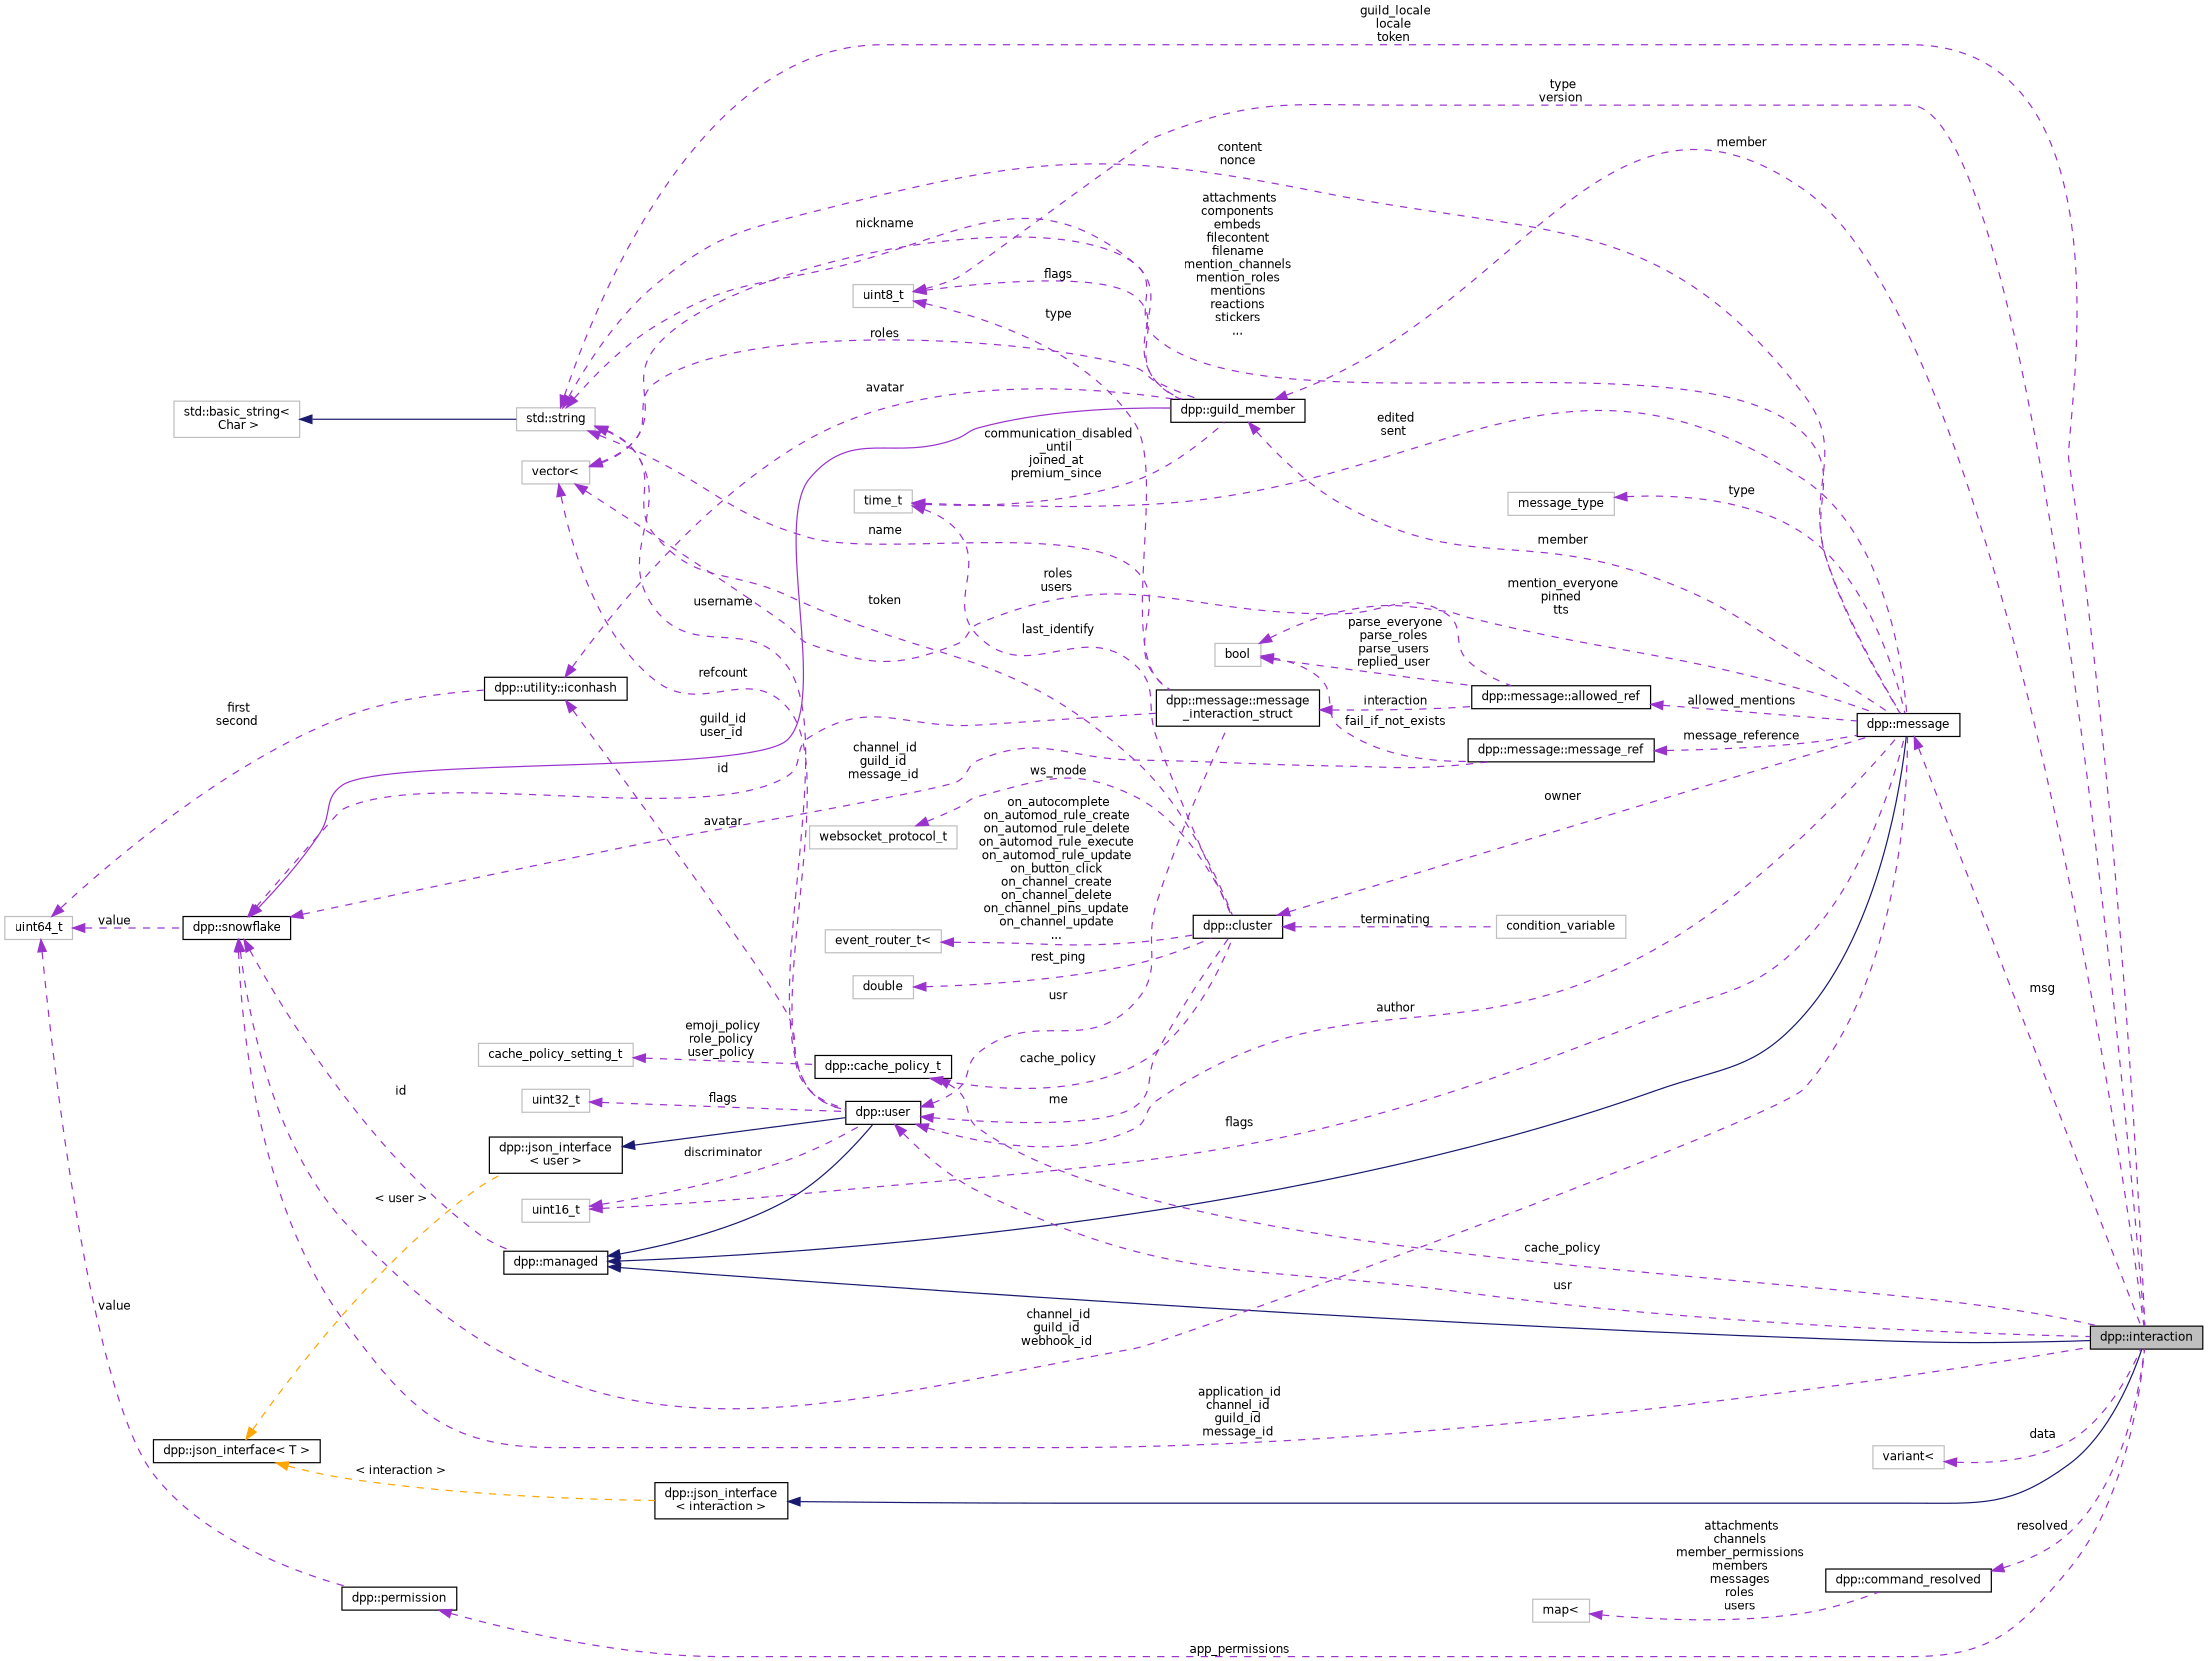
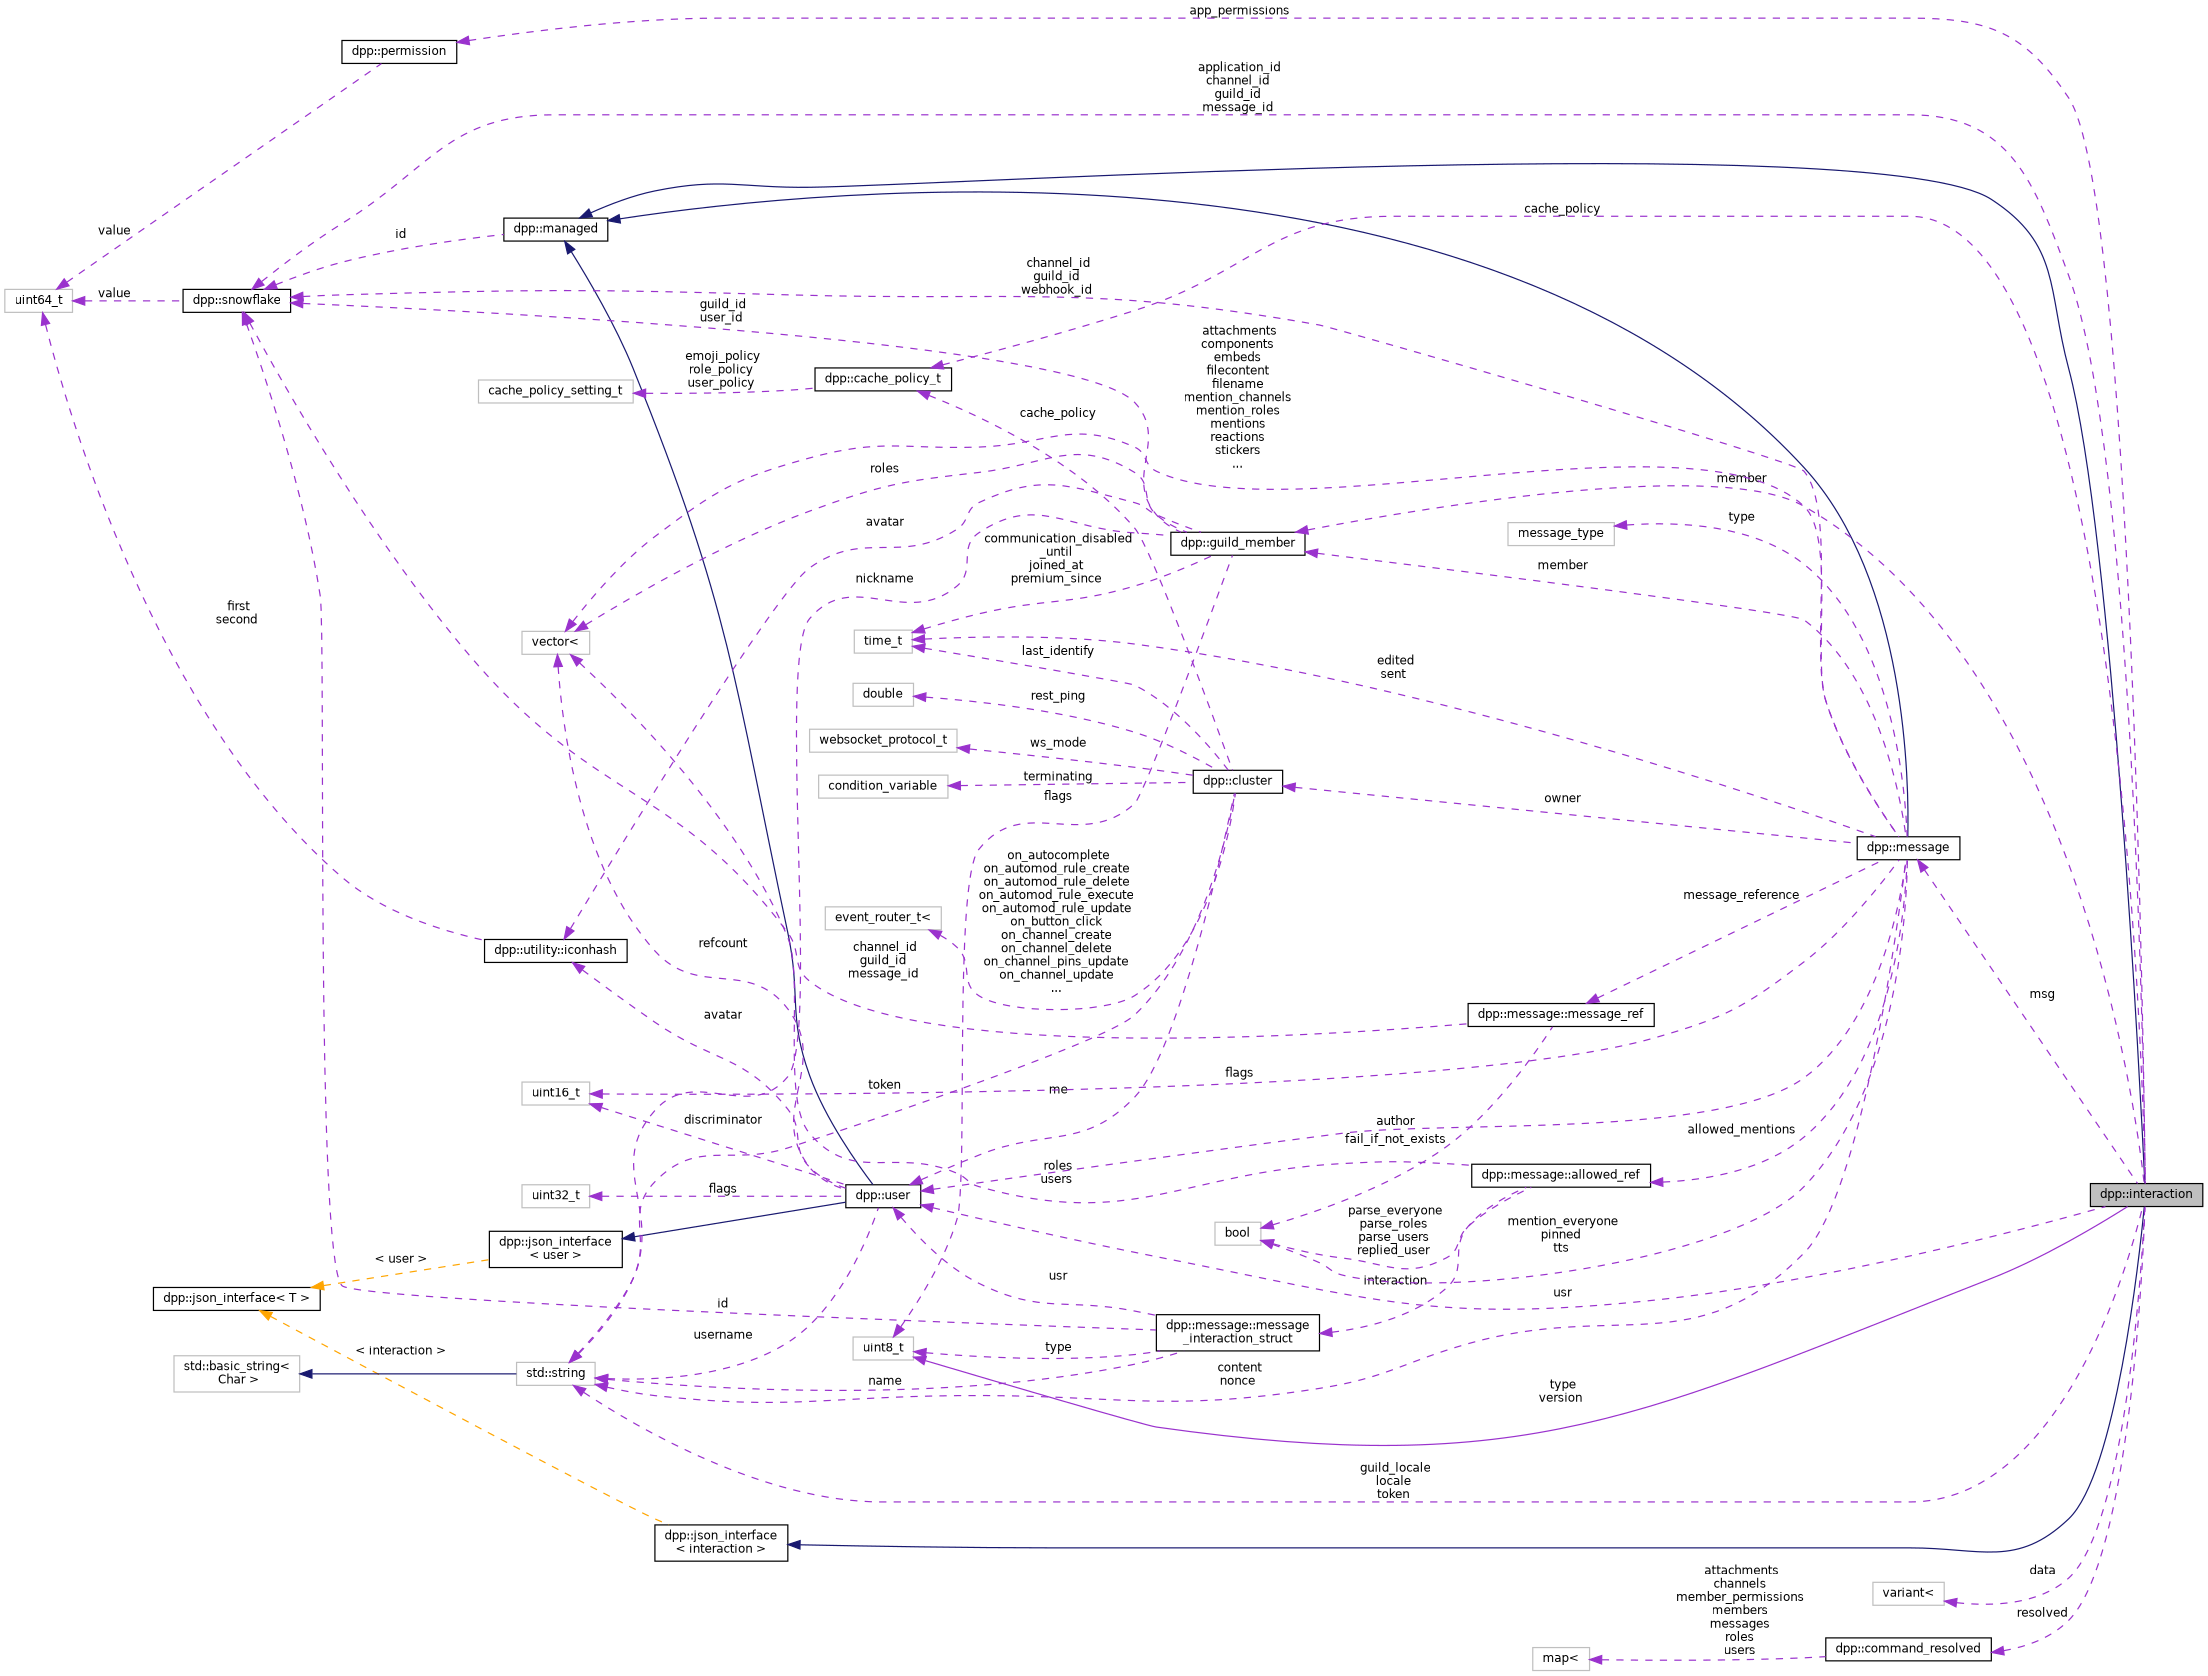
(1972, 194) -> (1543, 1431)
(778, 743) -> (797, 336)
(1395, 927) -> (1077, 784)
